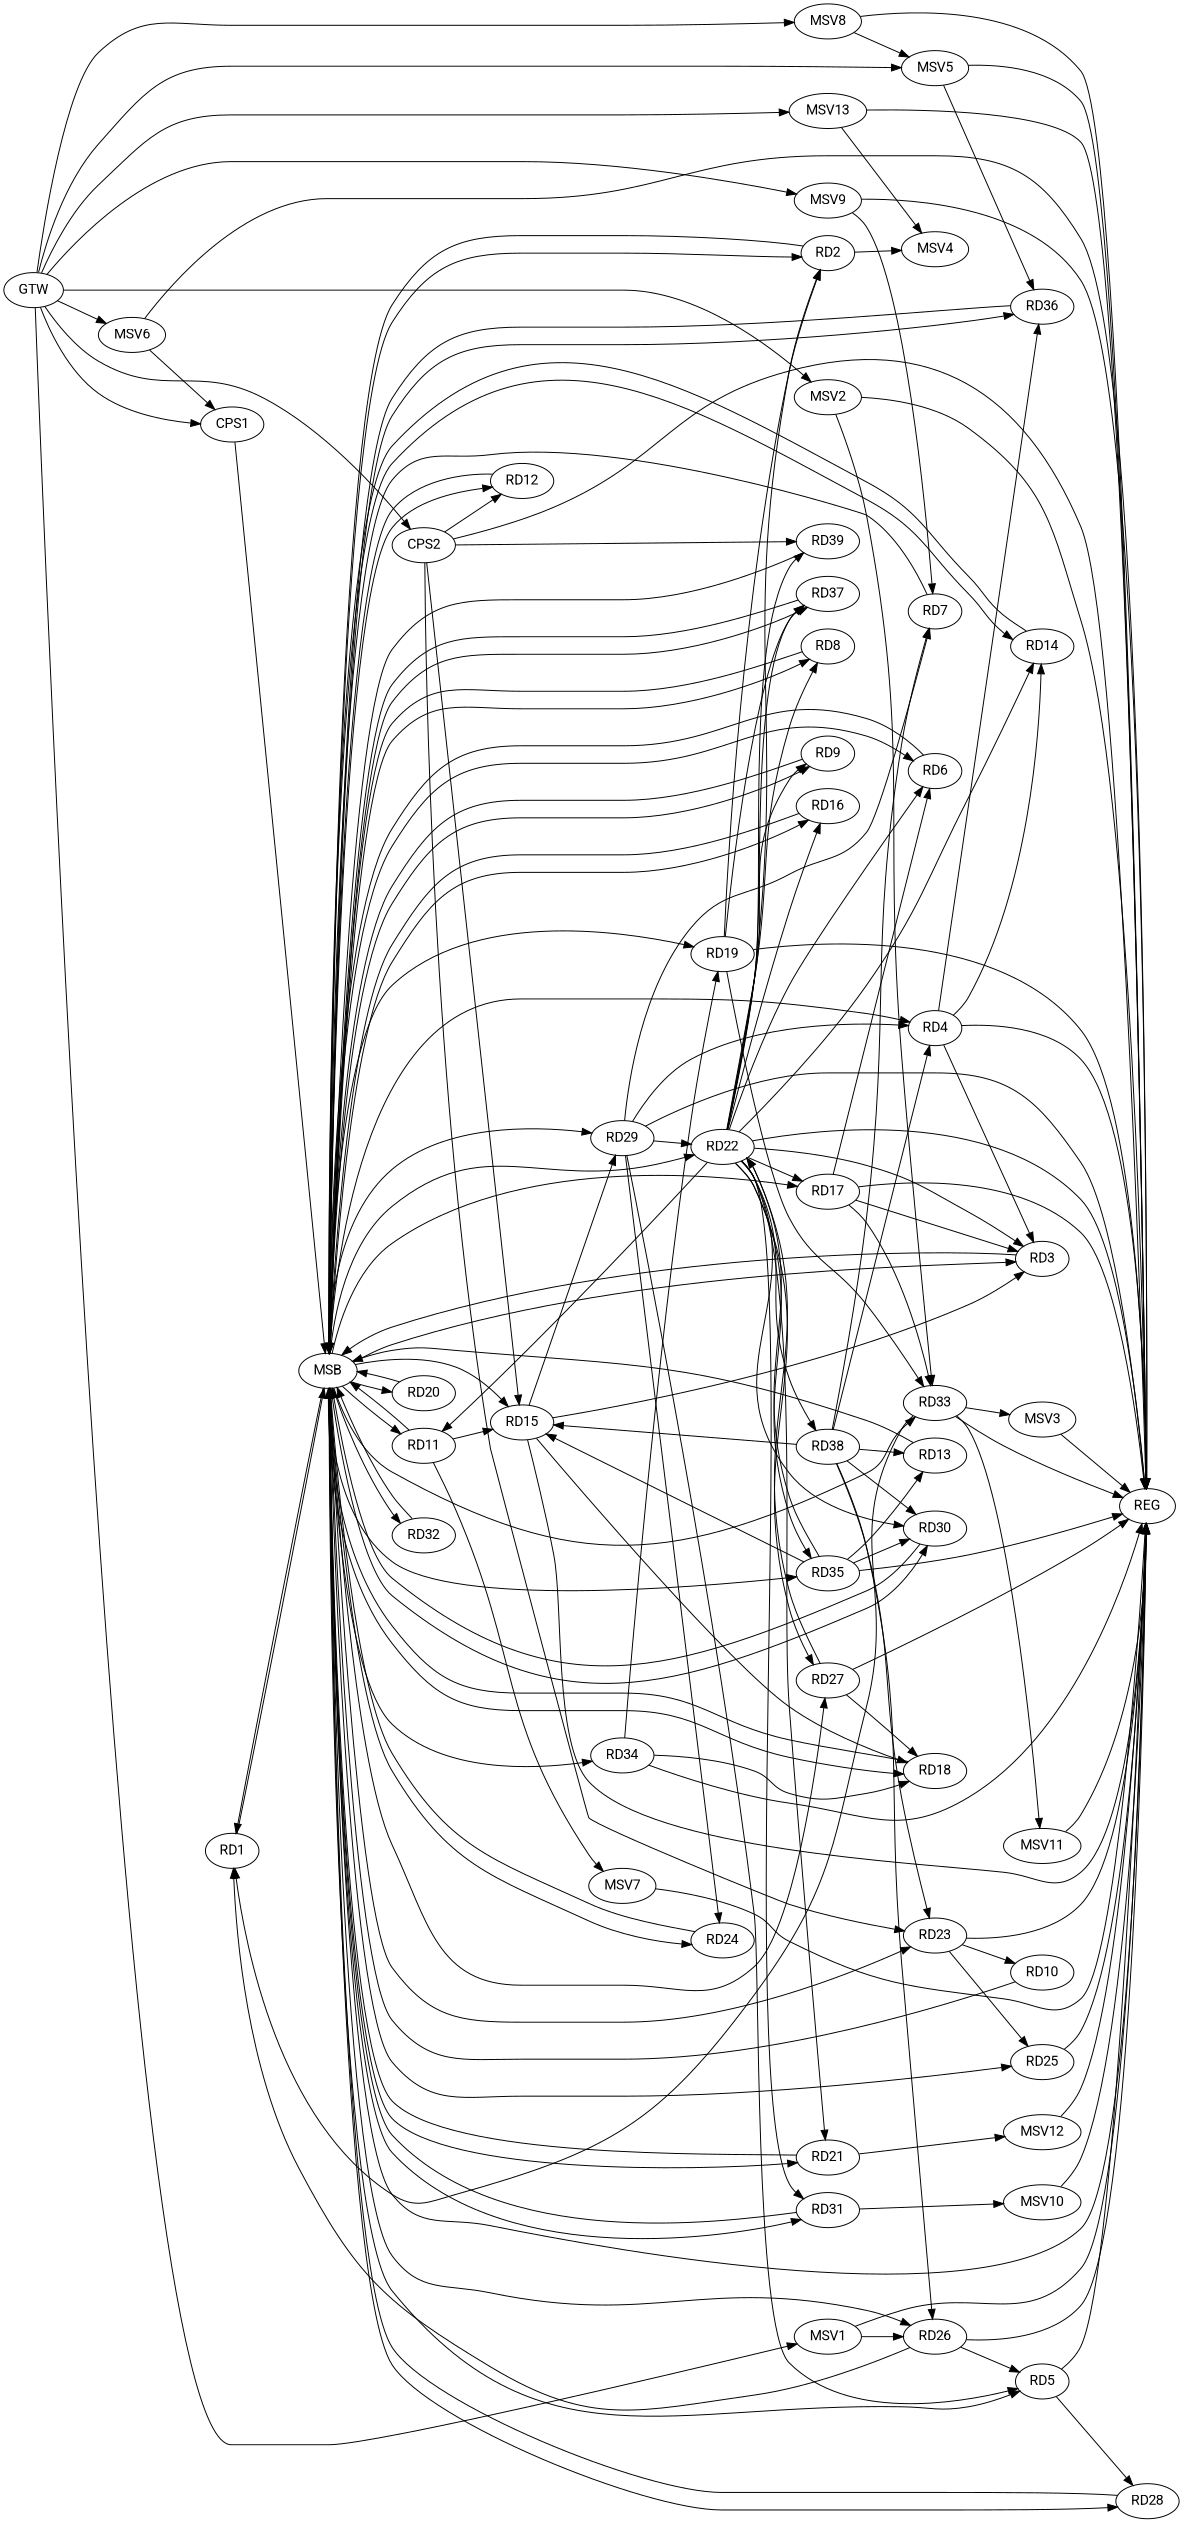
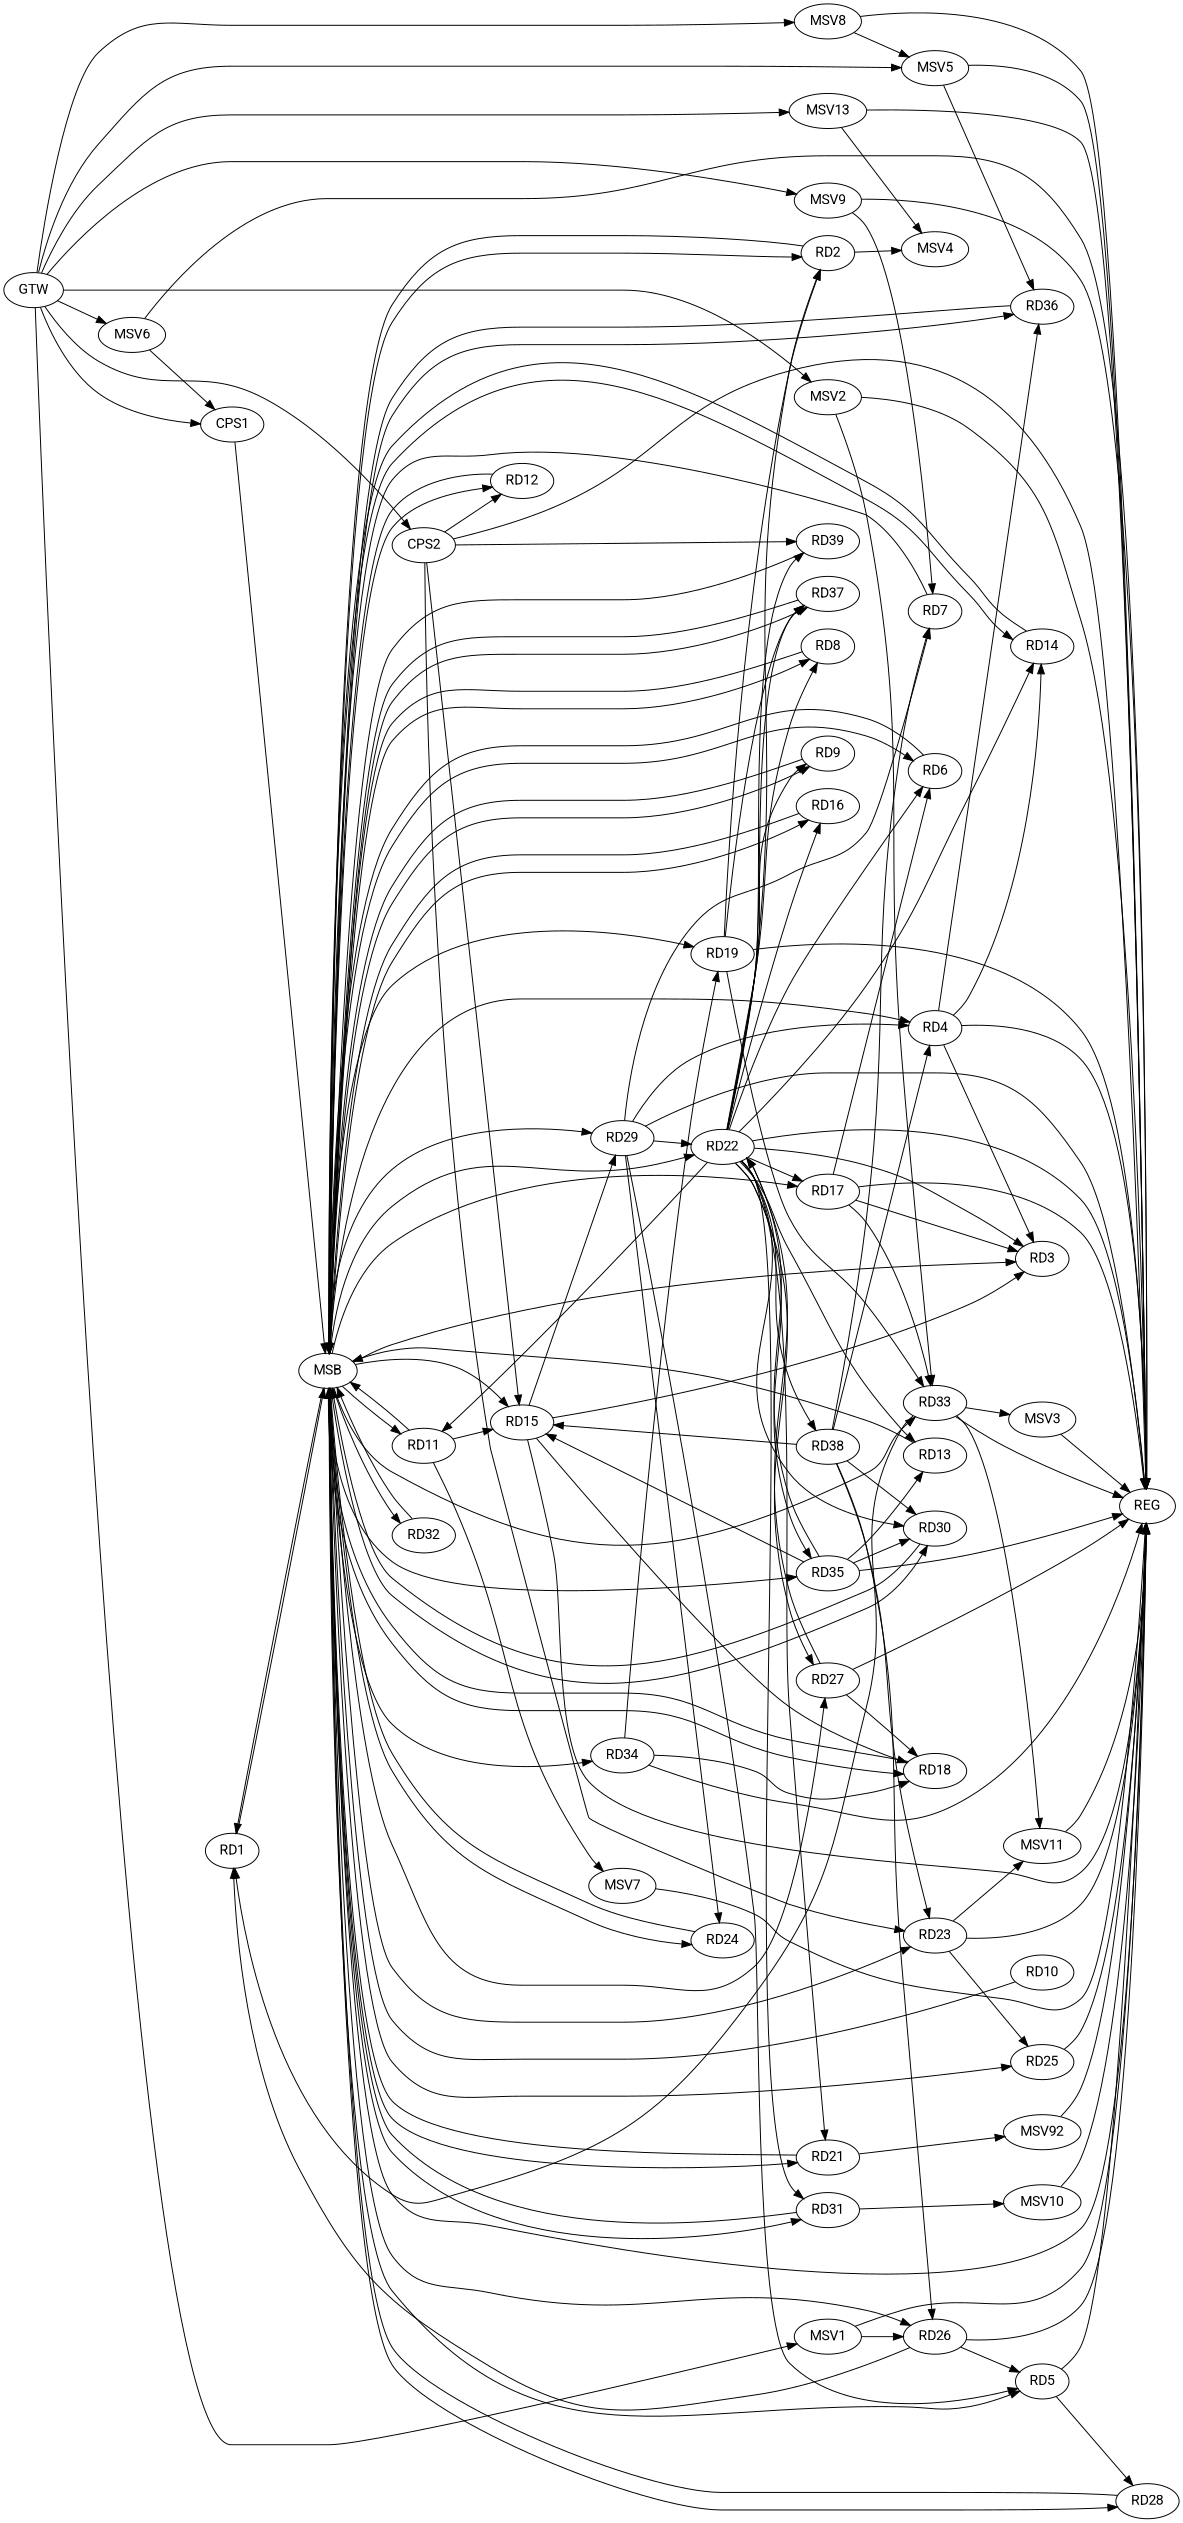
(694, 1267) -> none
(424, 1393) -> none
(877, 1451) -> (817, 1303)
(984, 1952) -> (984, 1894)
(1042, 2132) -> (1042, 2132)
